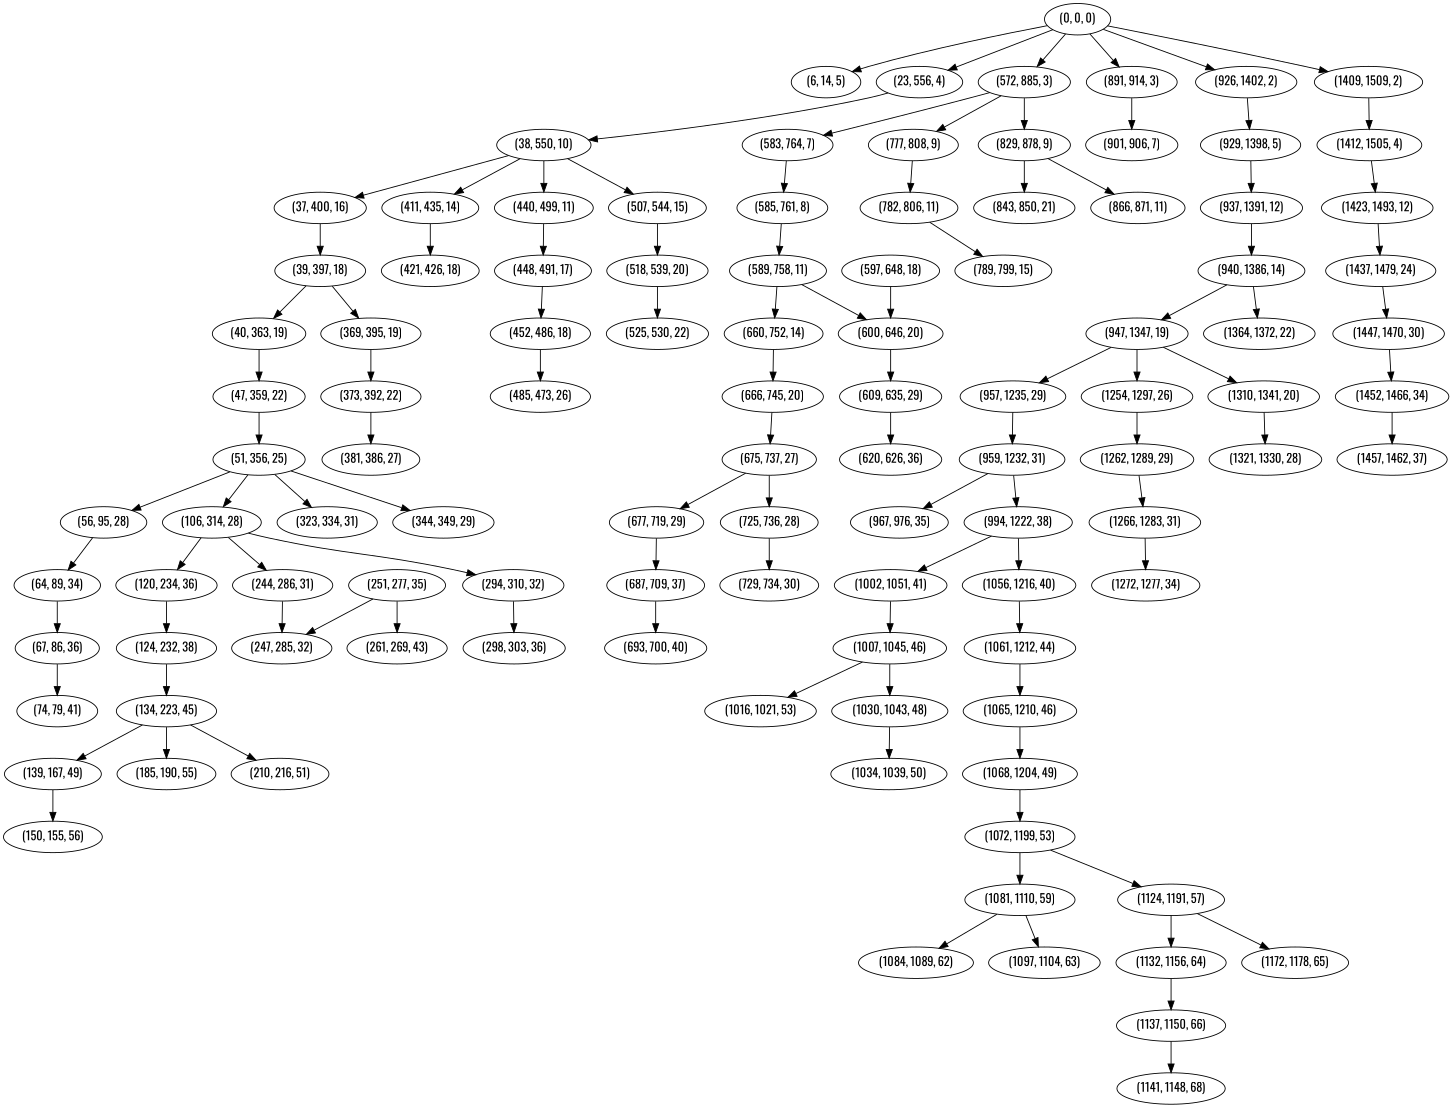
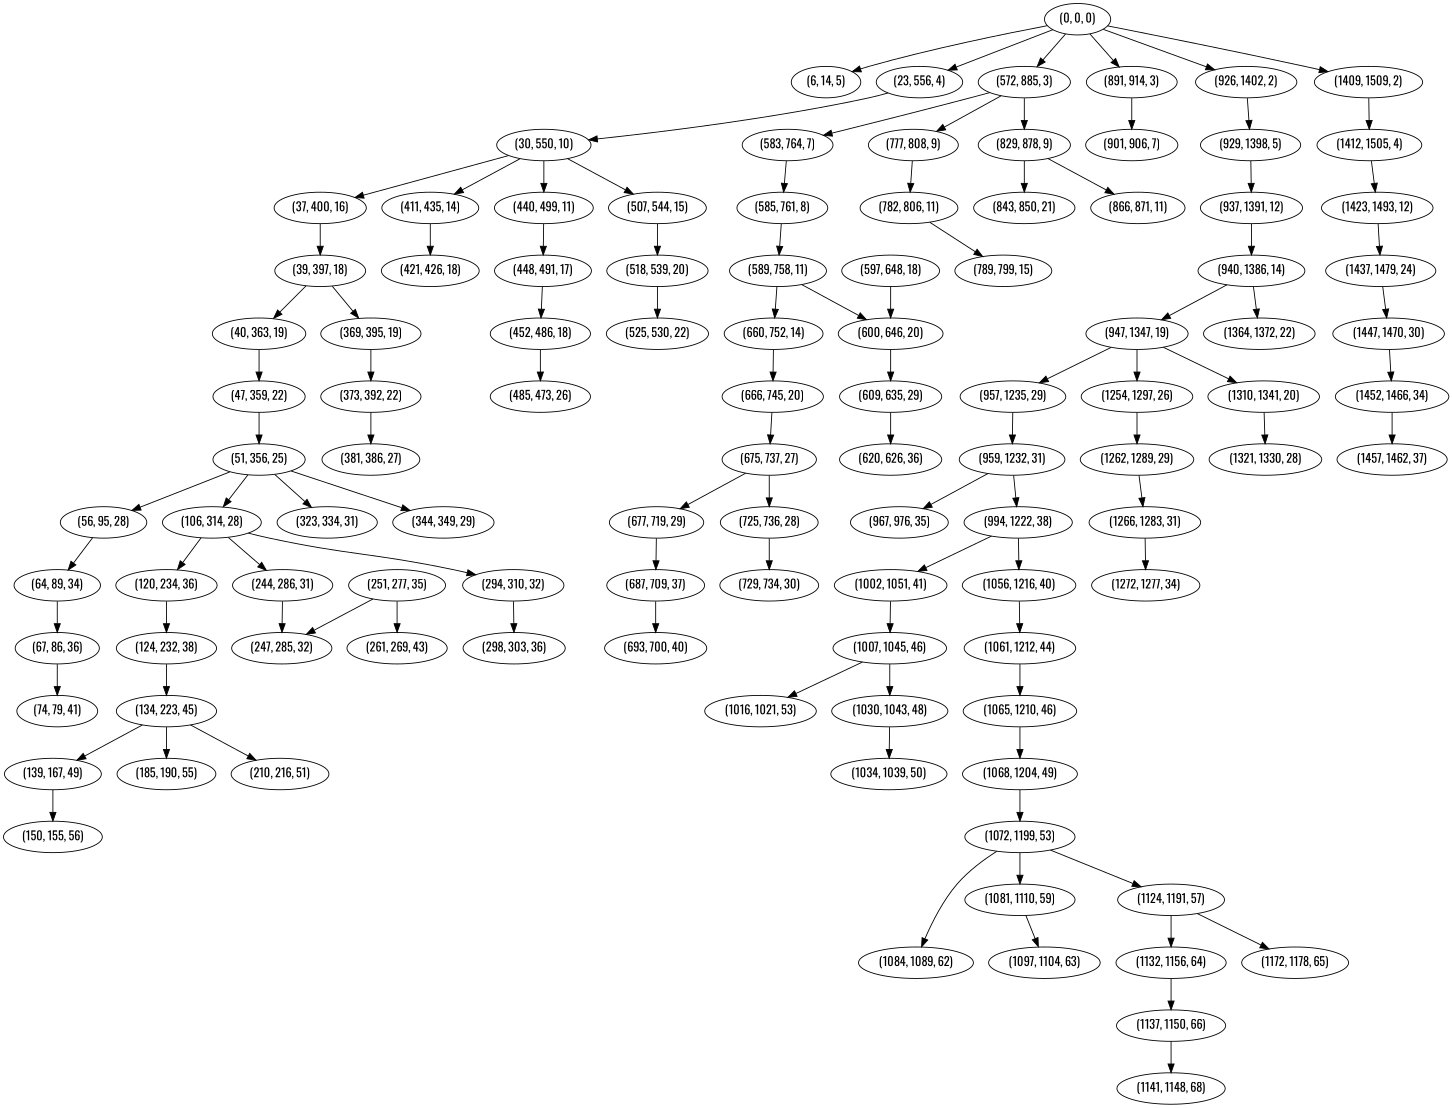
(544, 145) -> (544, 145)
(972, 929) -> (953, 889)
